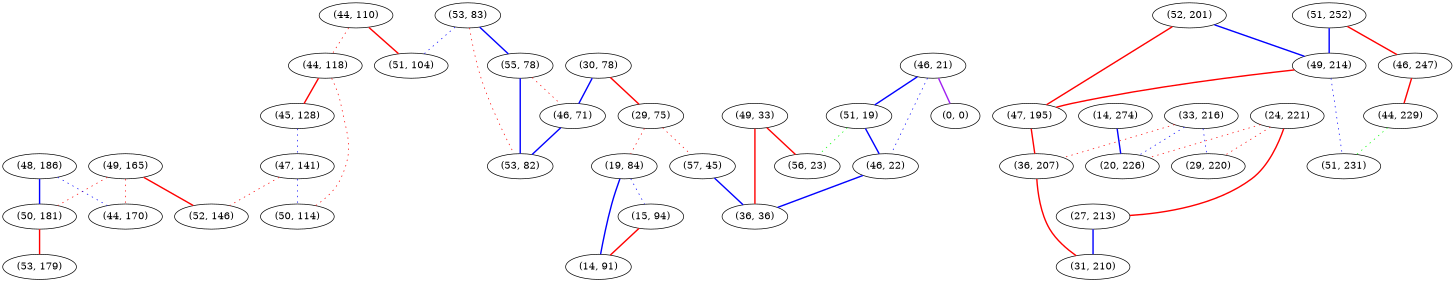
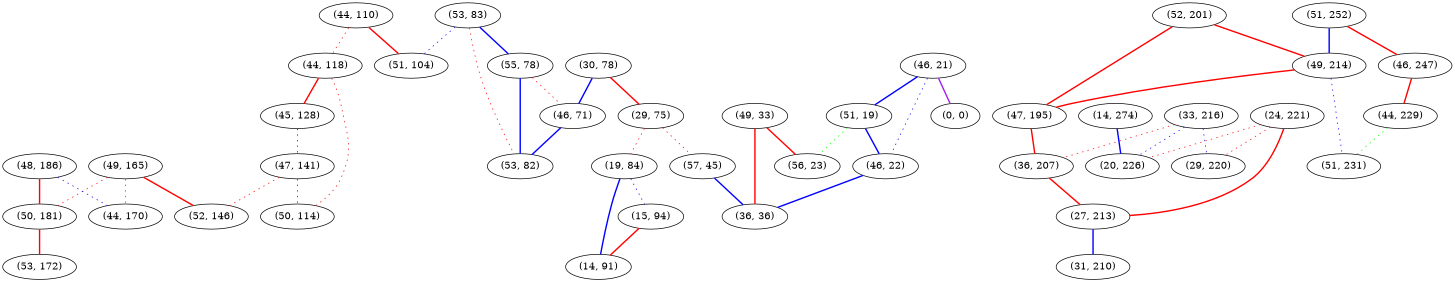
(1259, 41) -> (1259, 41)
(40, 191) -> (40, 191)
(1046, 223) -> (1065, 191)
(40, 267) -> (40, 267)
